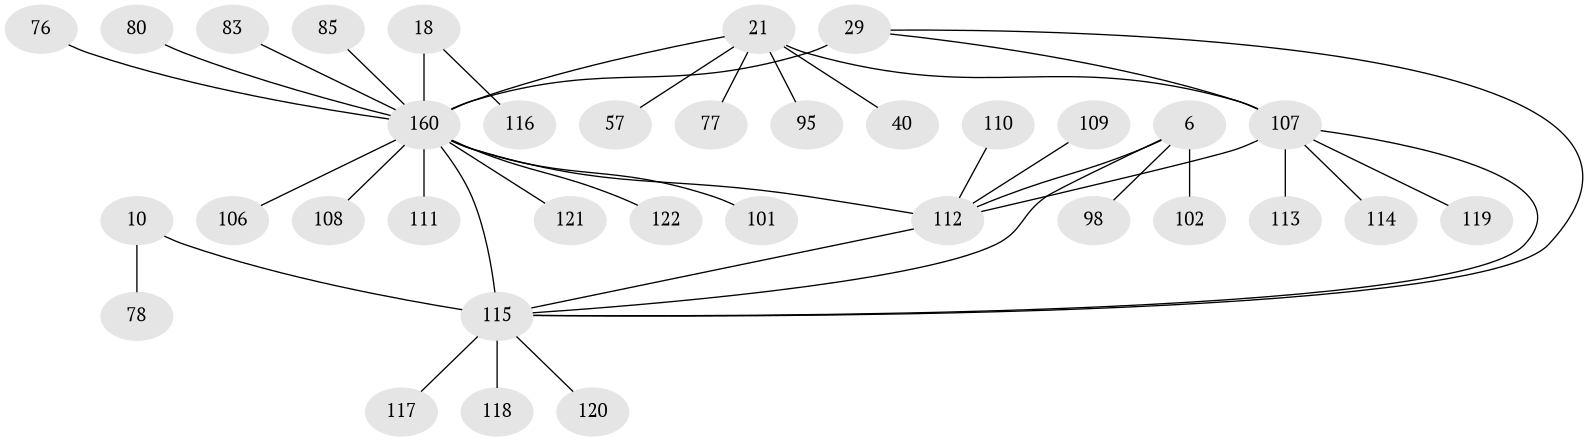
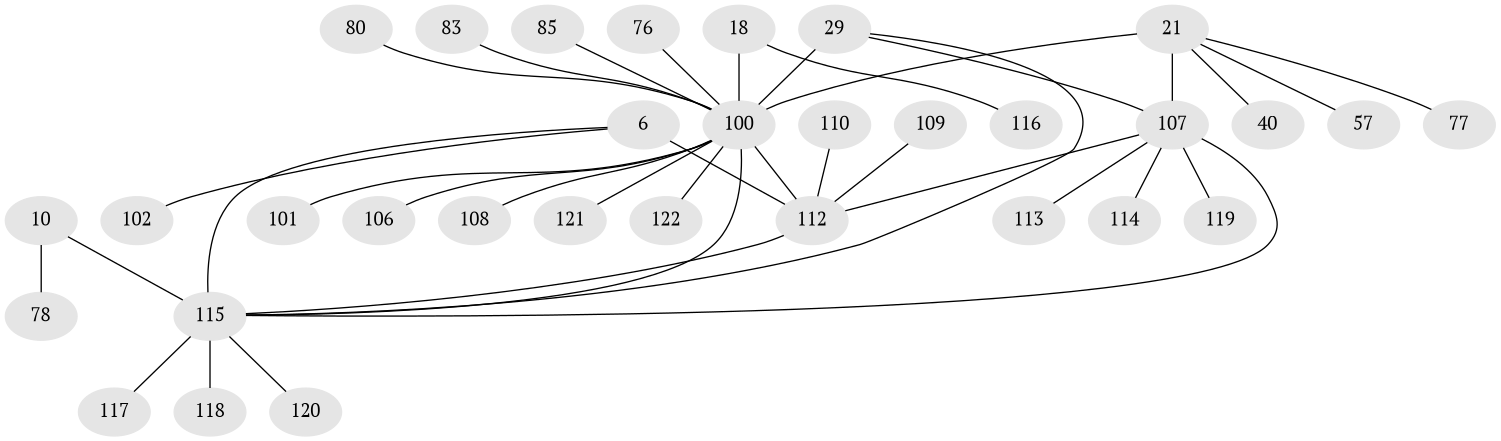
(424, 125) -> (739, 125)
(807, 125) -> none
(424, 221) -> none
(1094, 221) -> none
